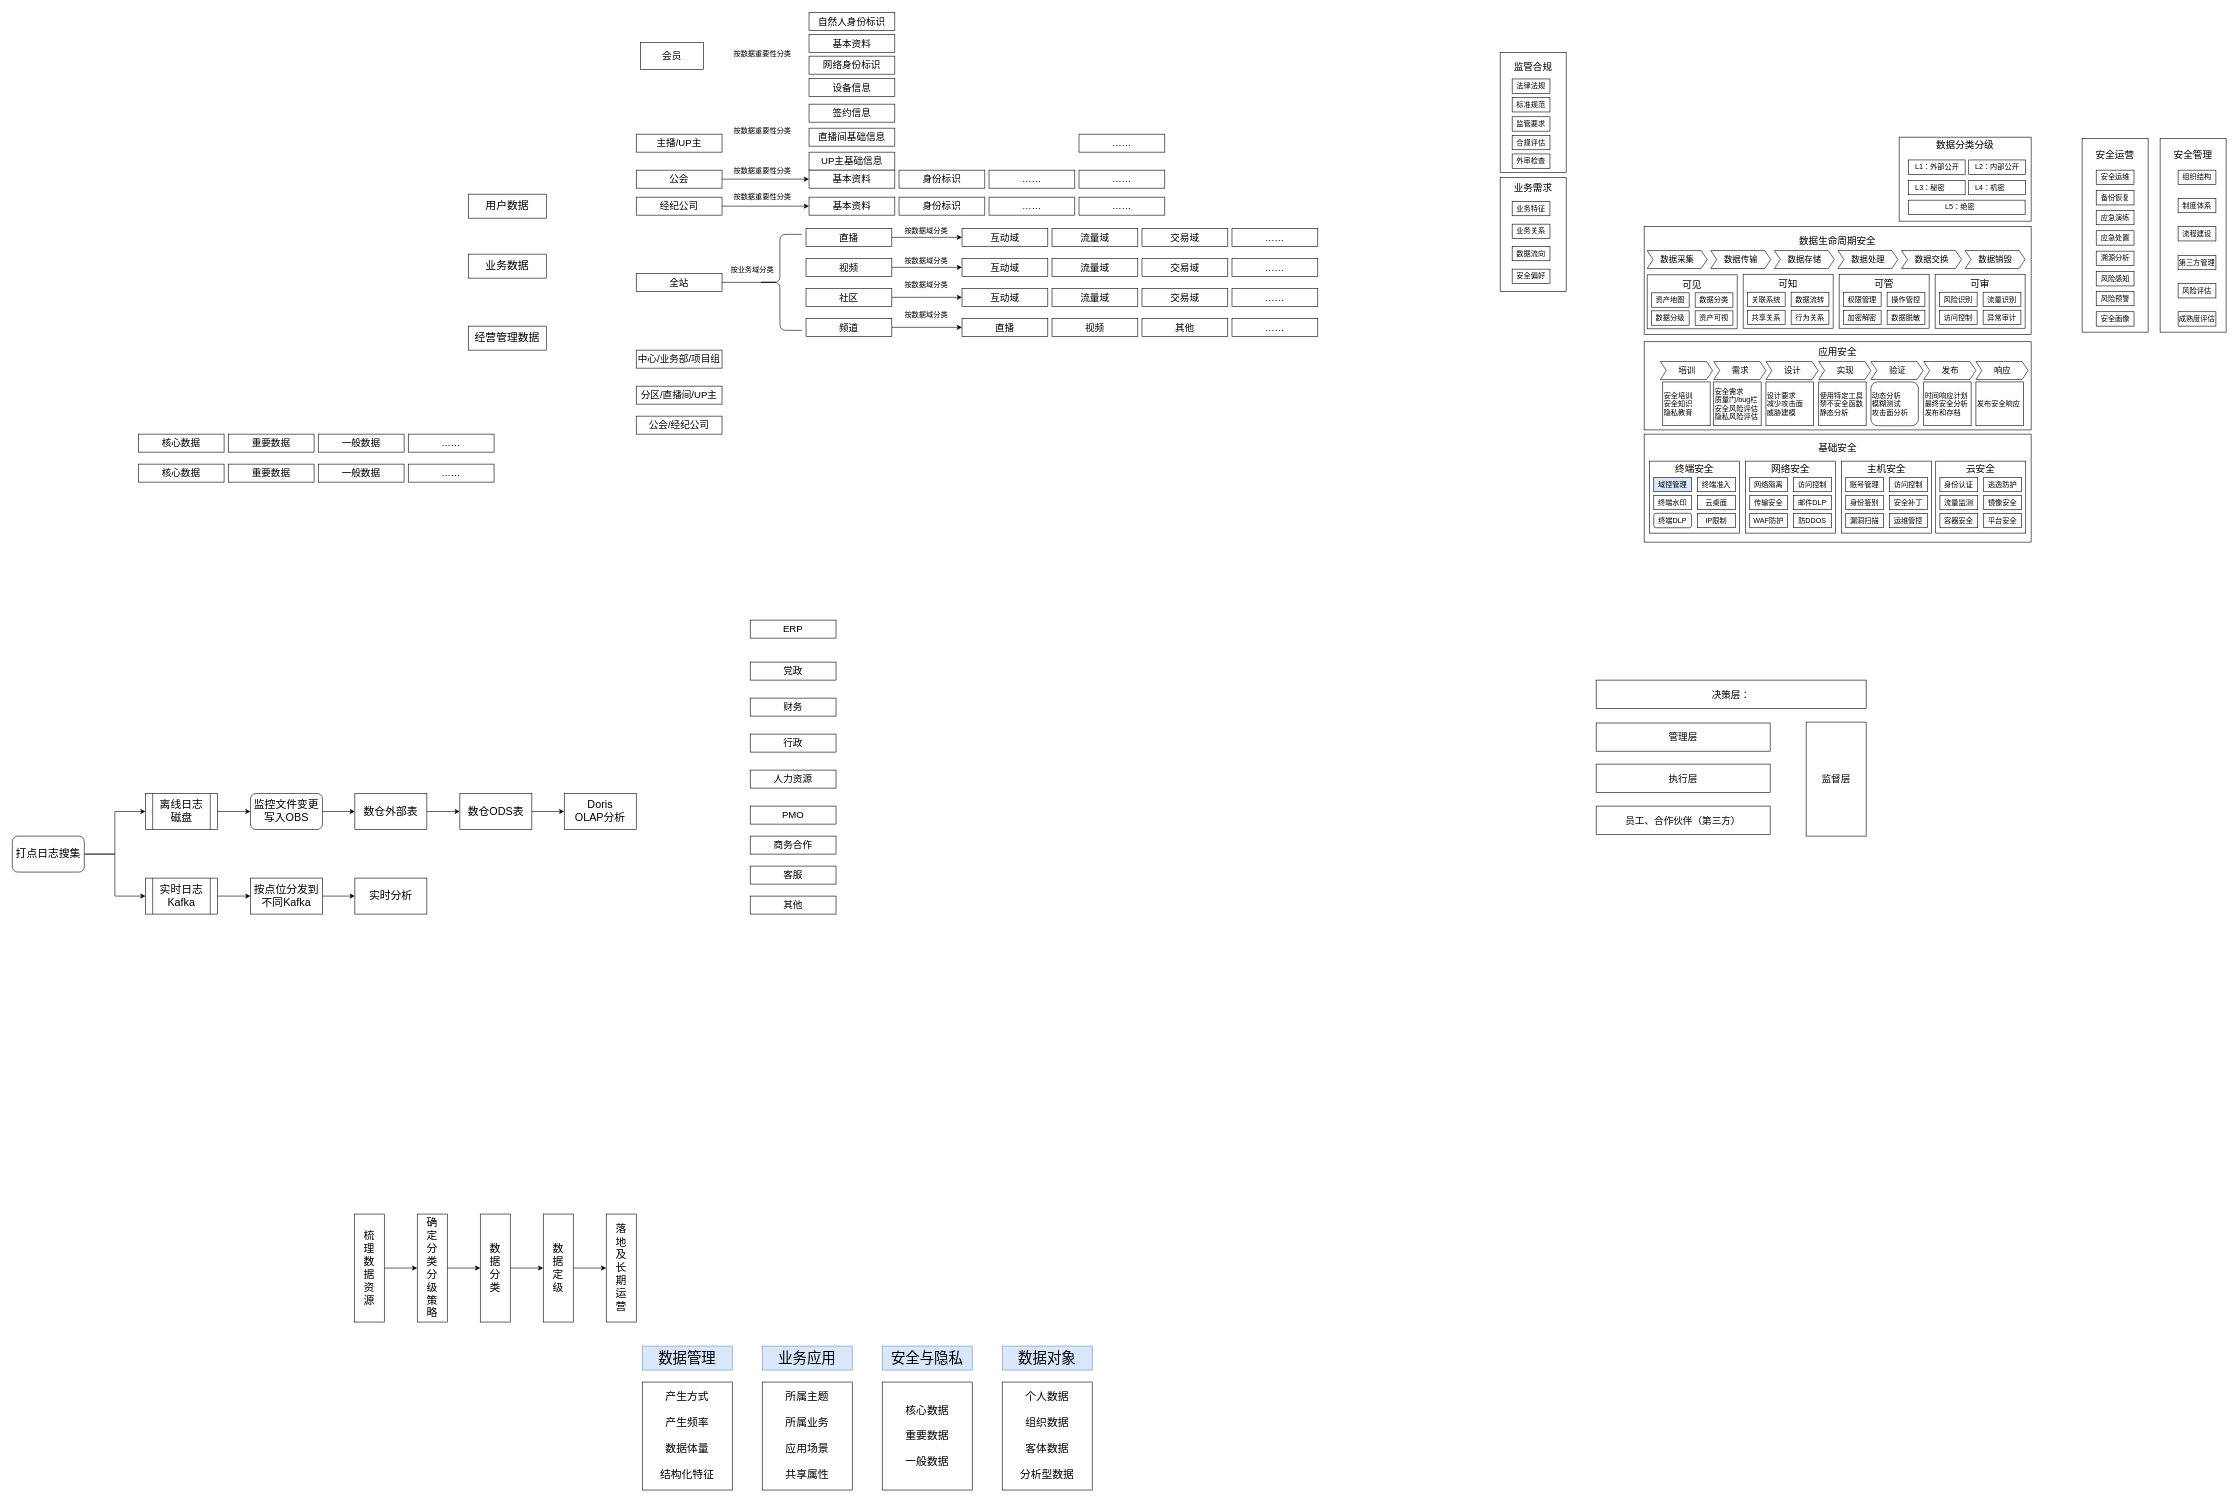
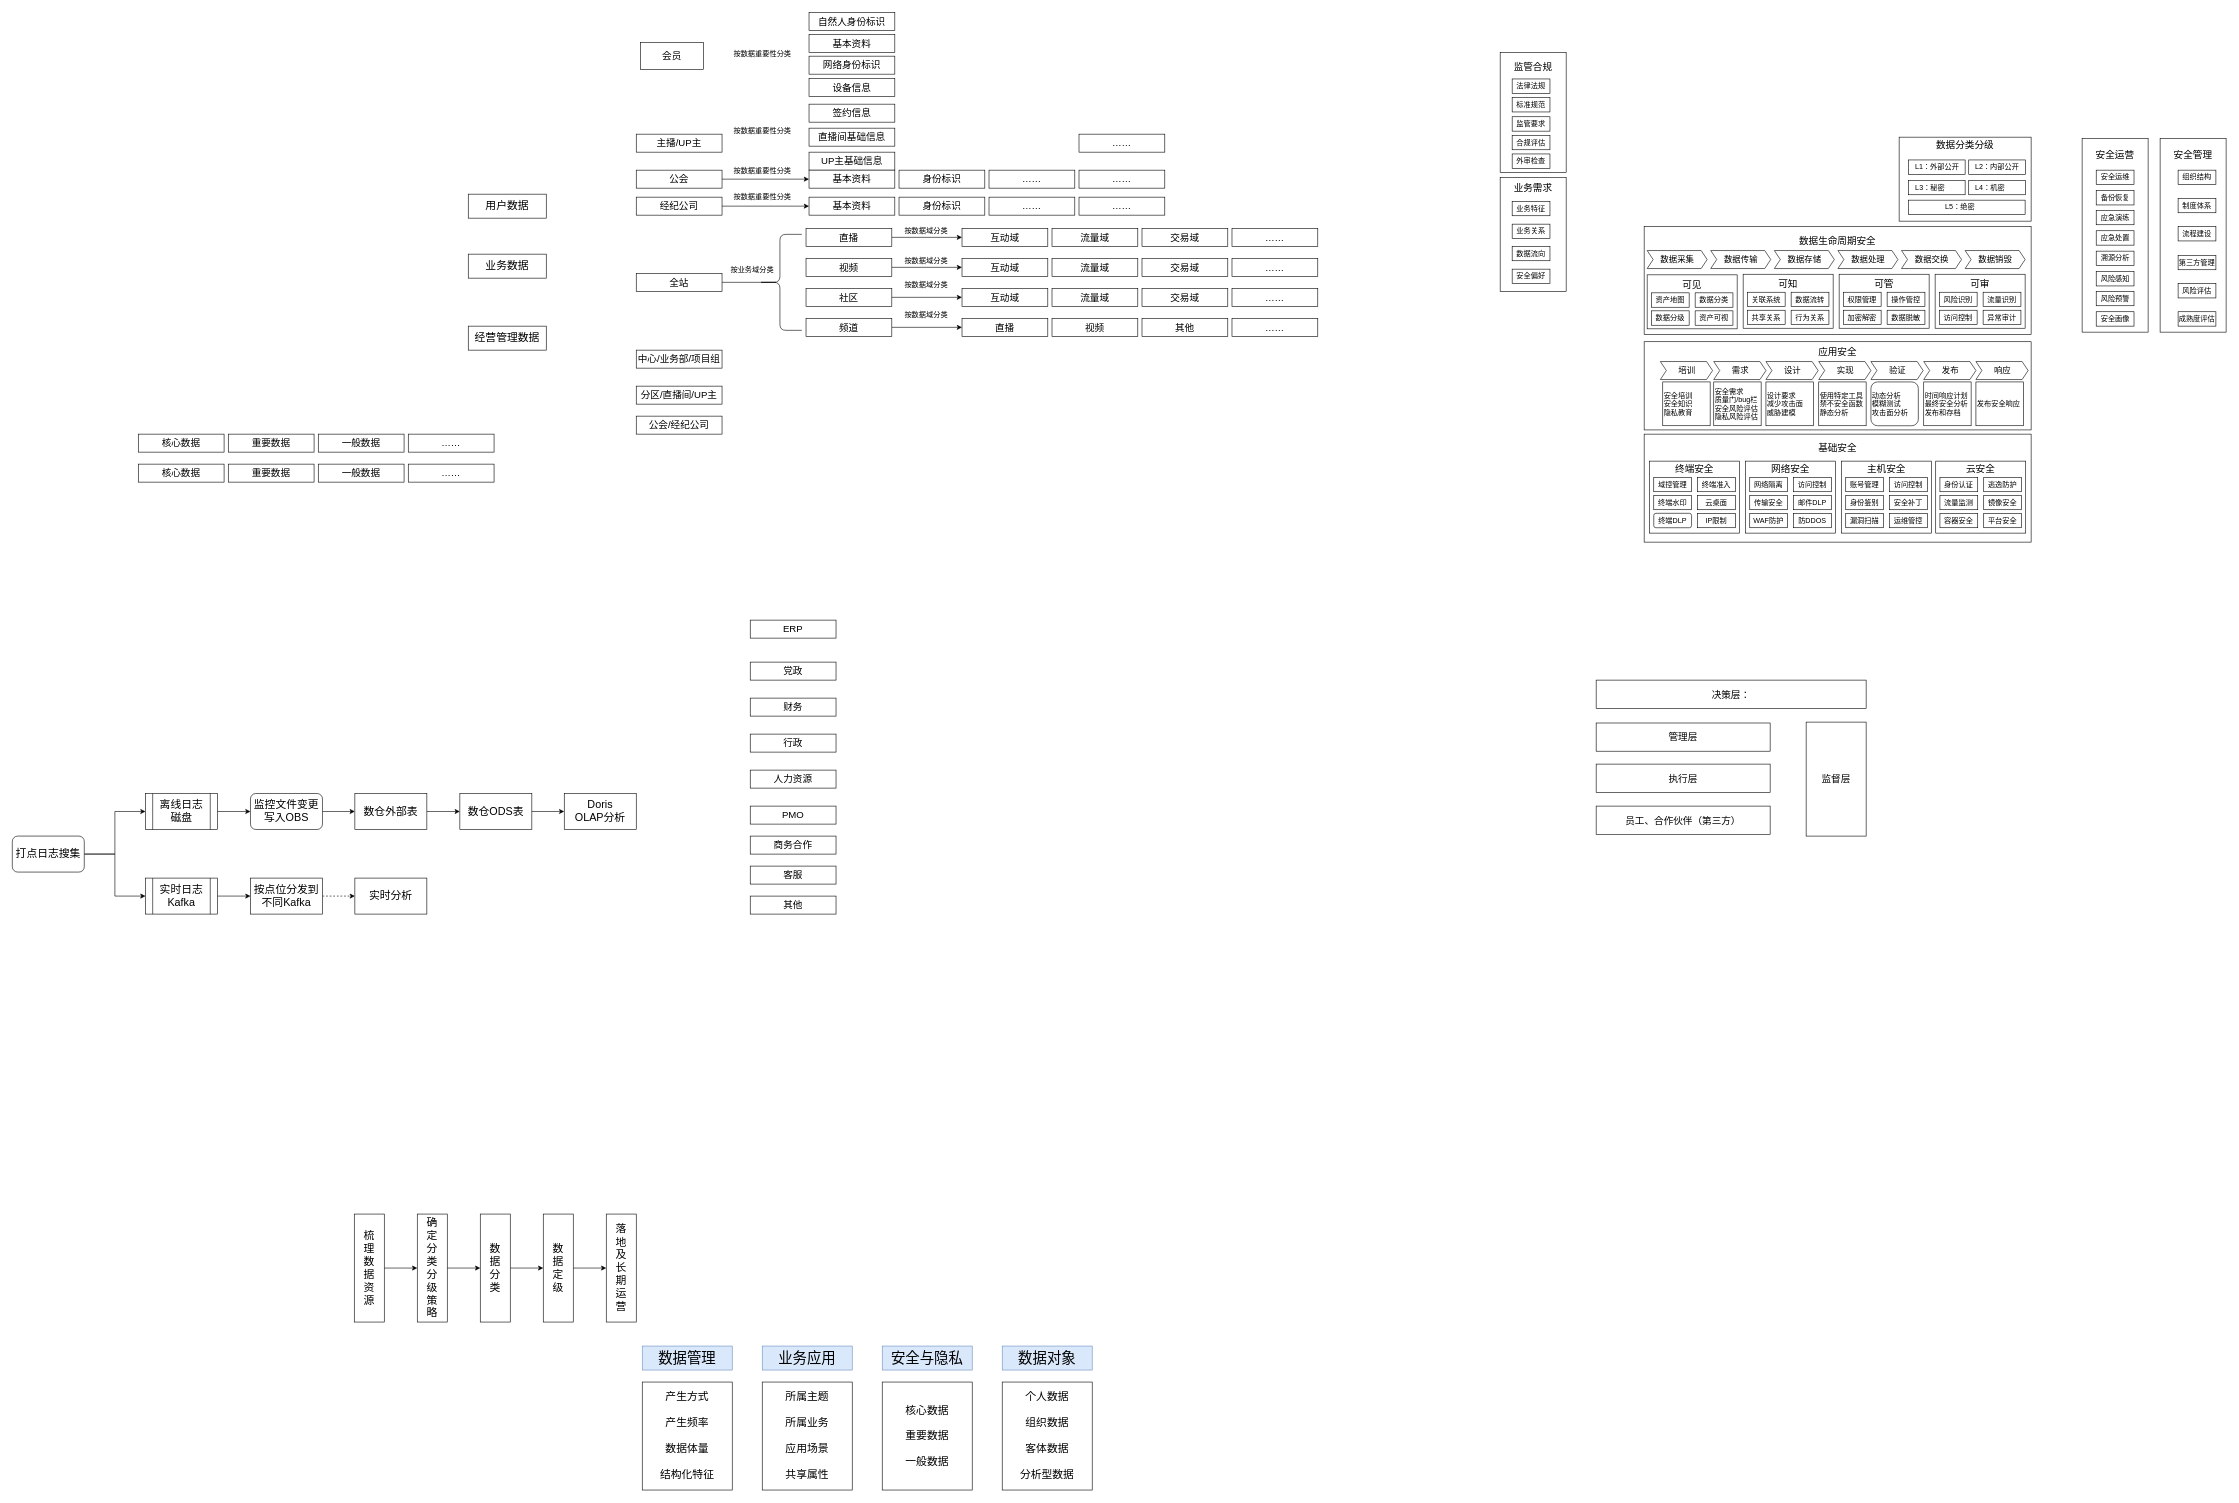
(1673, 485) -> (1673, 485)
(337, 896) -> (337, 896)
